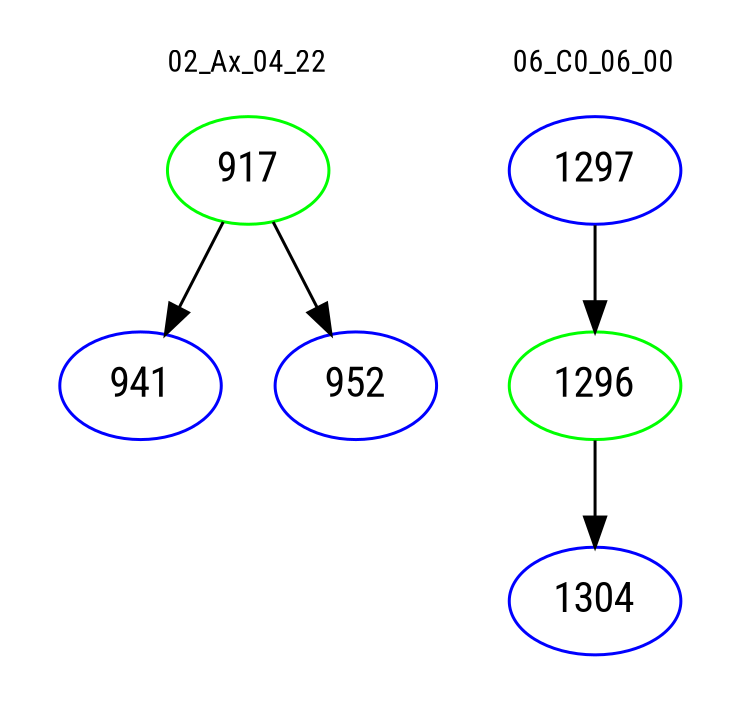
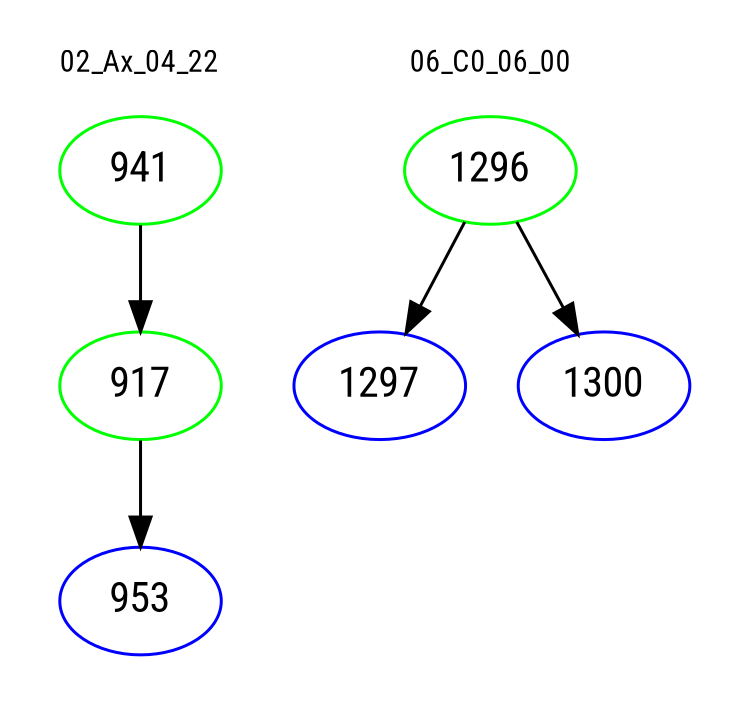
(595, 263) -> (442, 264)
(201, 265) -> (141, 263)
(141, 386) -> (141, 170)
(356, 386) -> (141, 601)
(595, 601) -> (604, 386)
